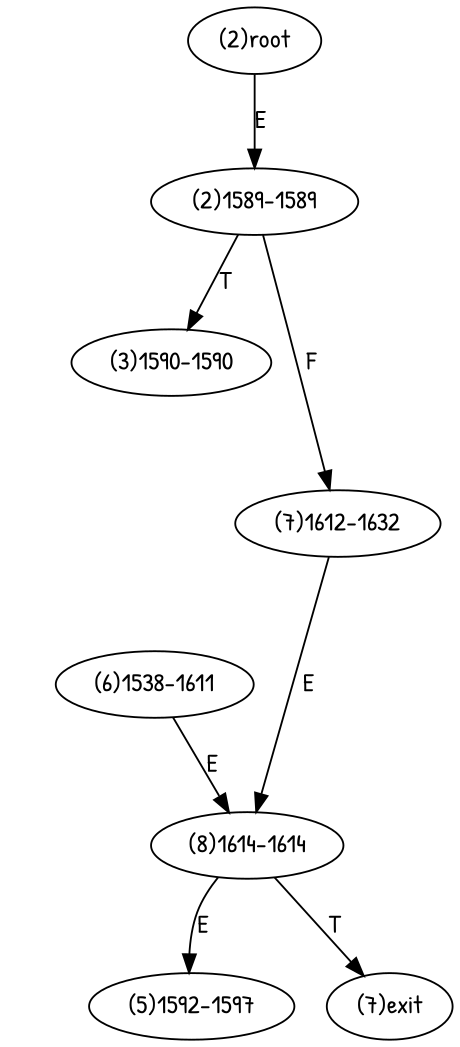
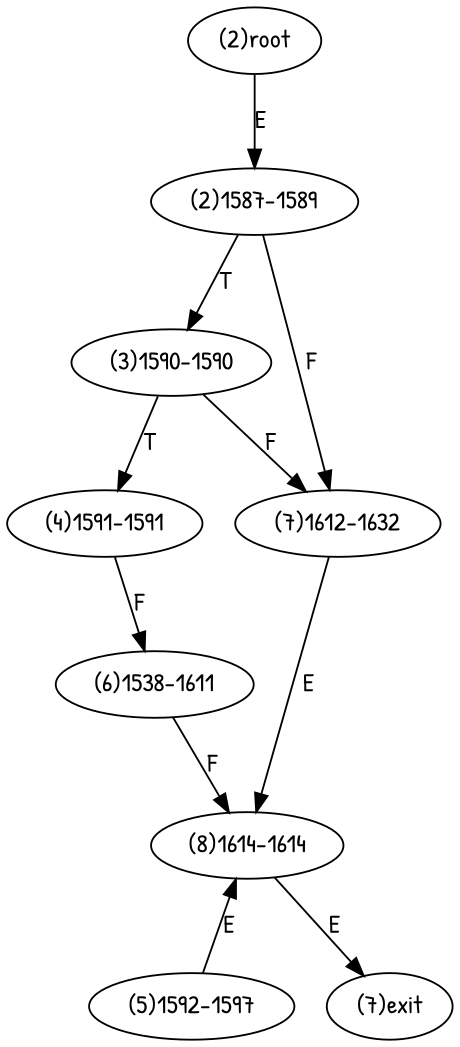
(255, 202) -> (255, 202)
none -> (248, 437)
none -> (105, 524)
(213, 765) -> (213, 765)
(197, 913) -> (216, 935)
(335, 926) -> (335, 926)
